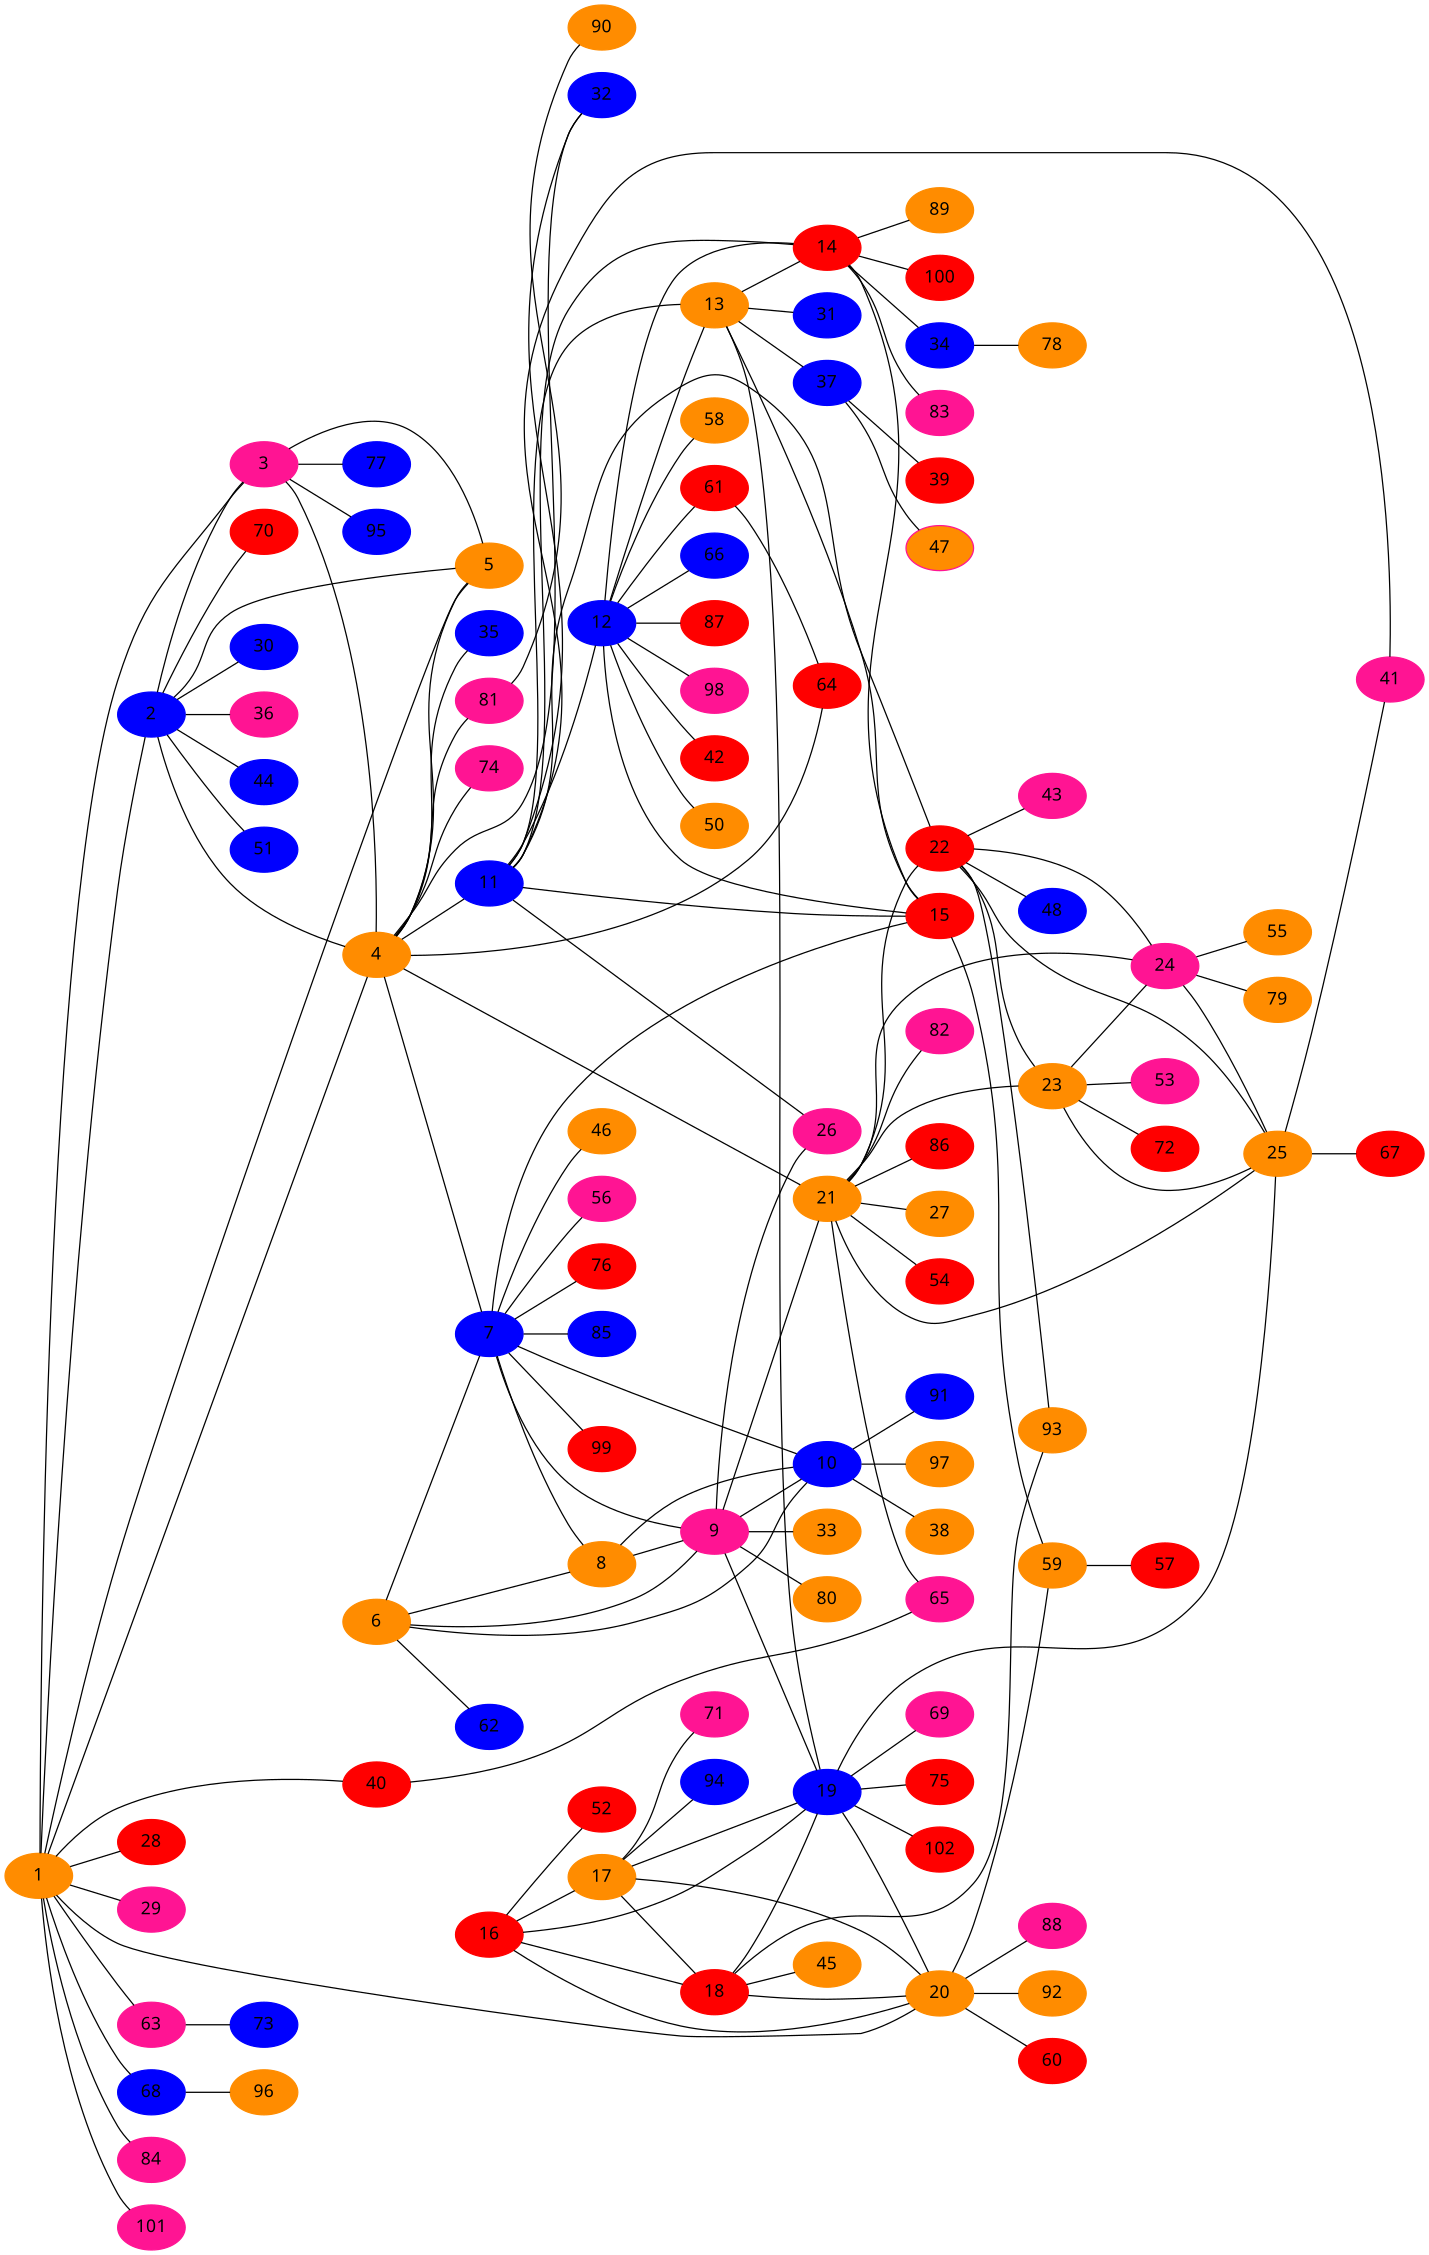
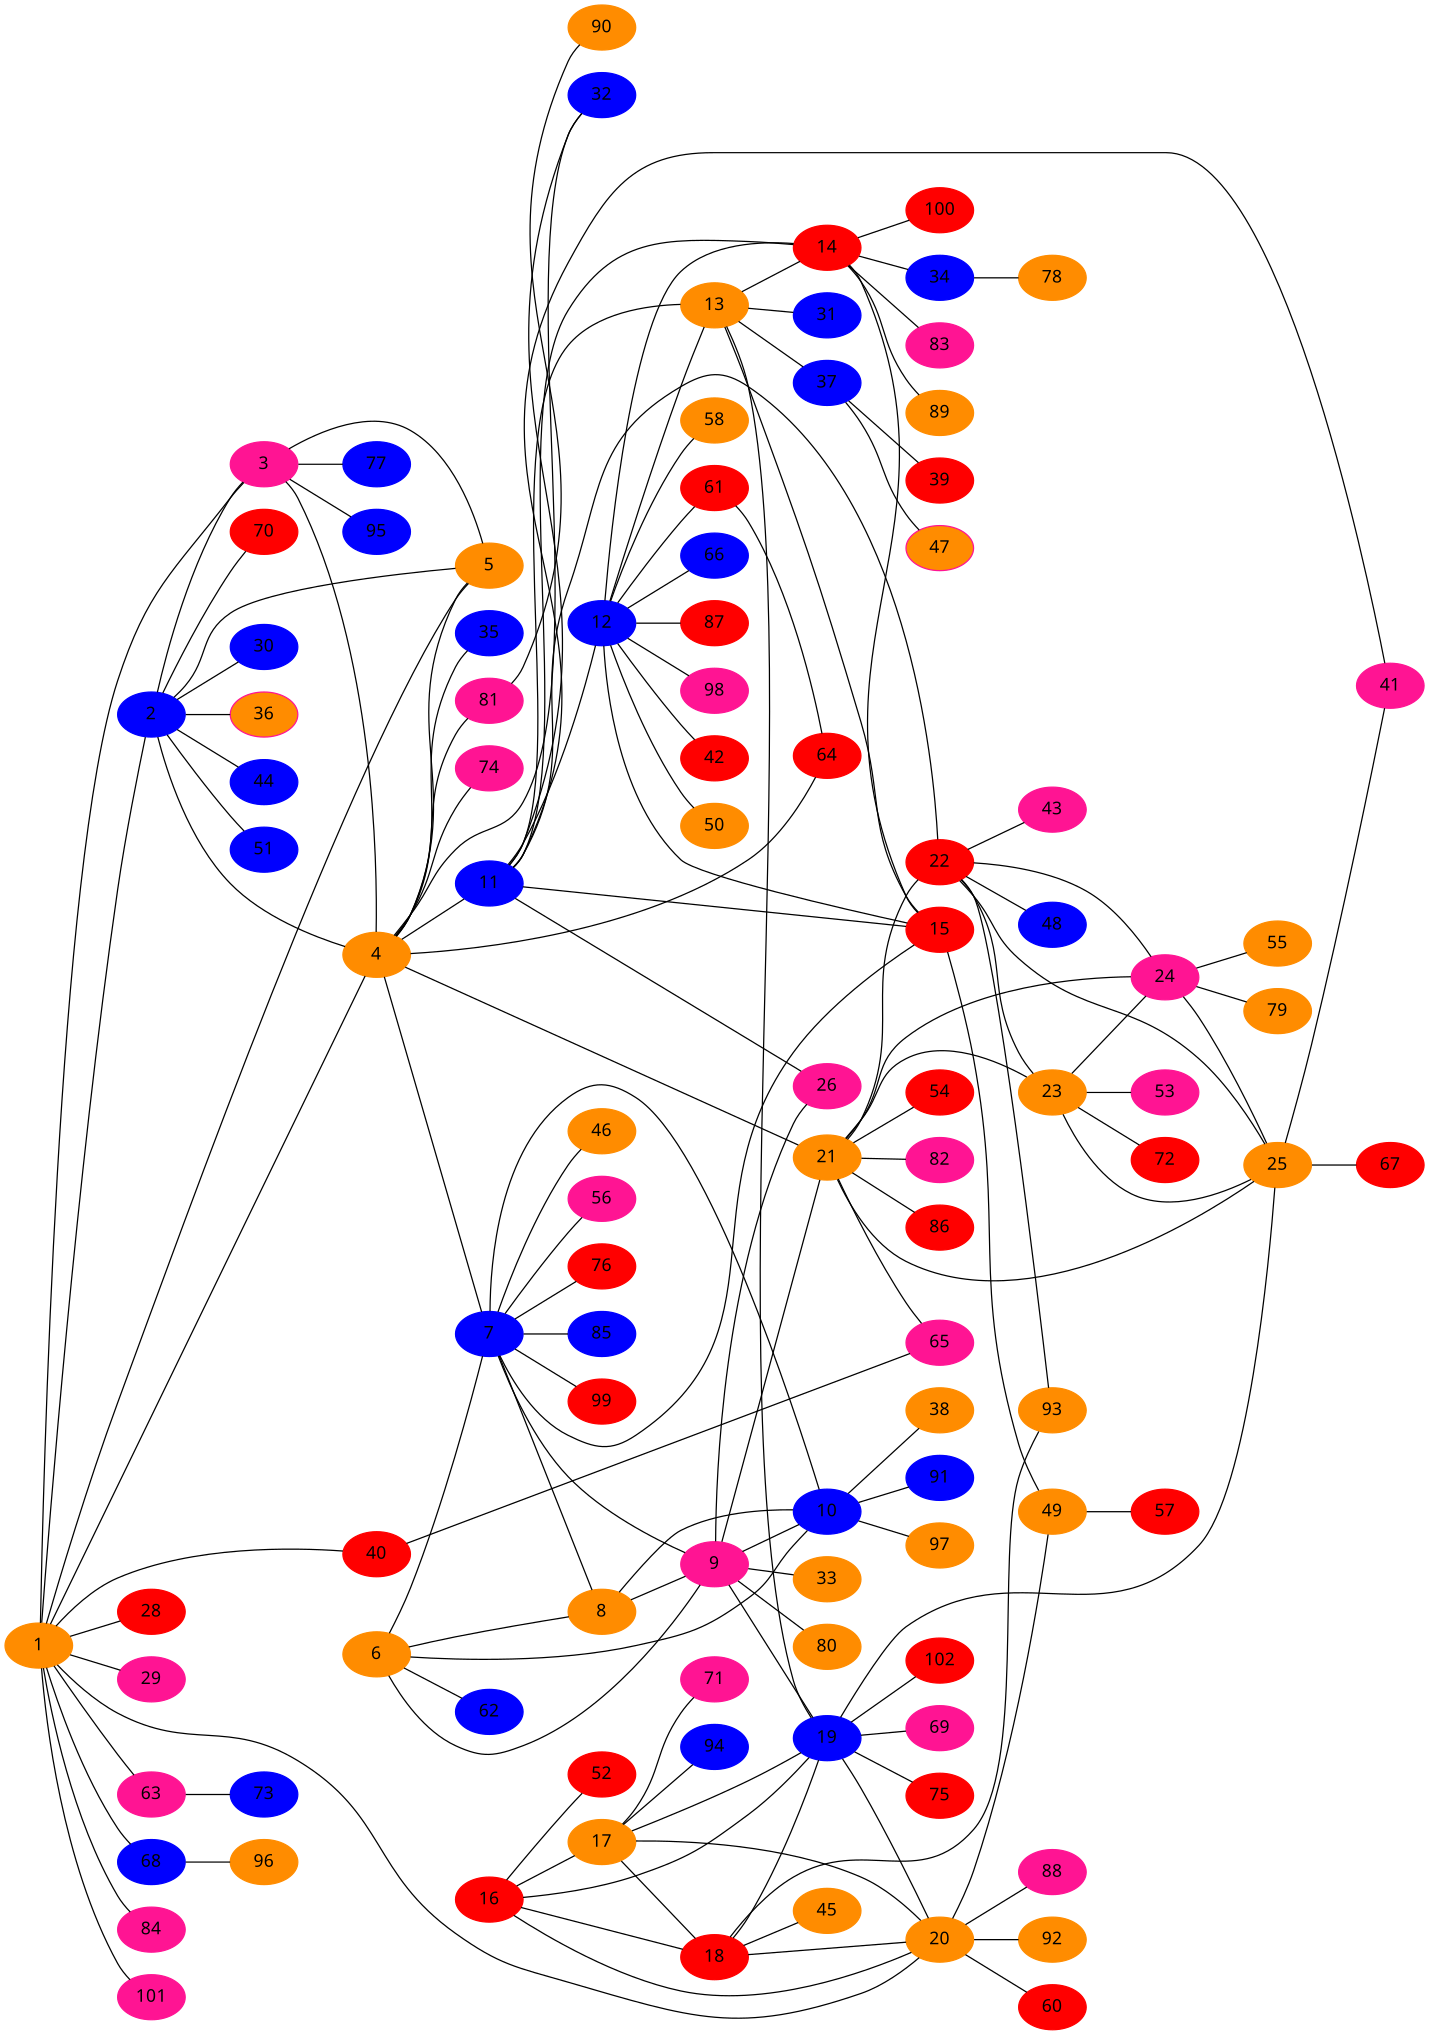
(264, 715) -> (264, 715)
(940, 1214) -> none
(1052, 1565) -> (1052, 1512)
